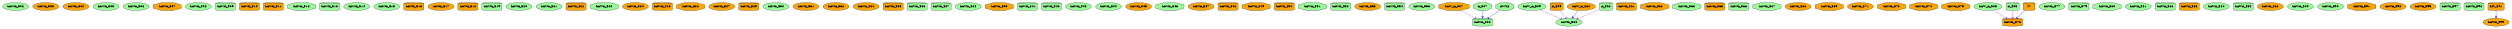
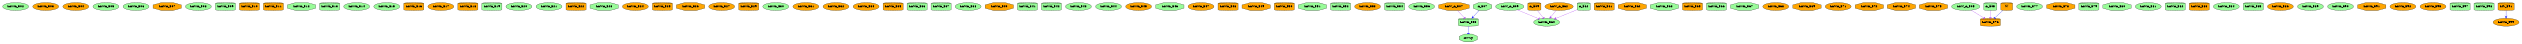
none -> (2061, 7)
(1494, 14) -> (1468, 30)
(1576, 14) -> (1554, 14)
